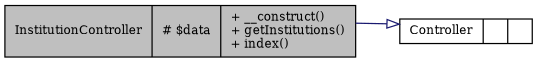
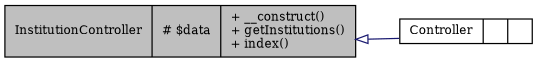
(371, 23) -> (384, 39)
